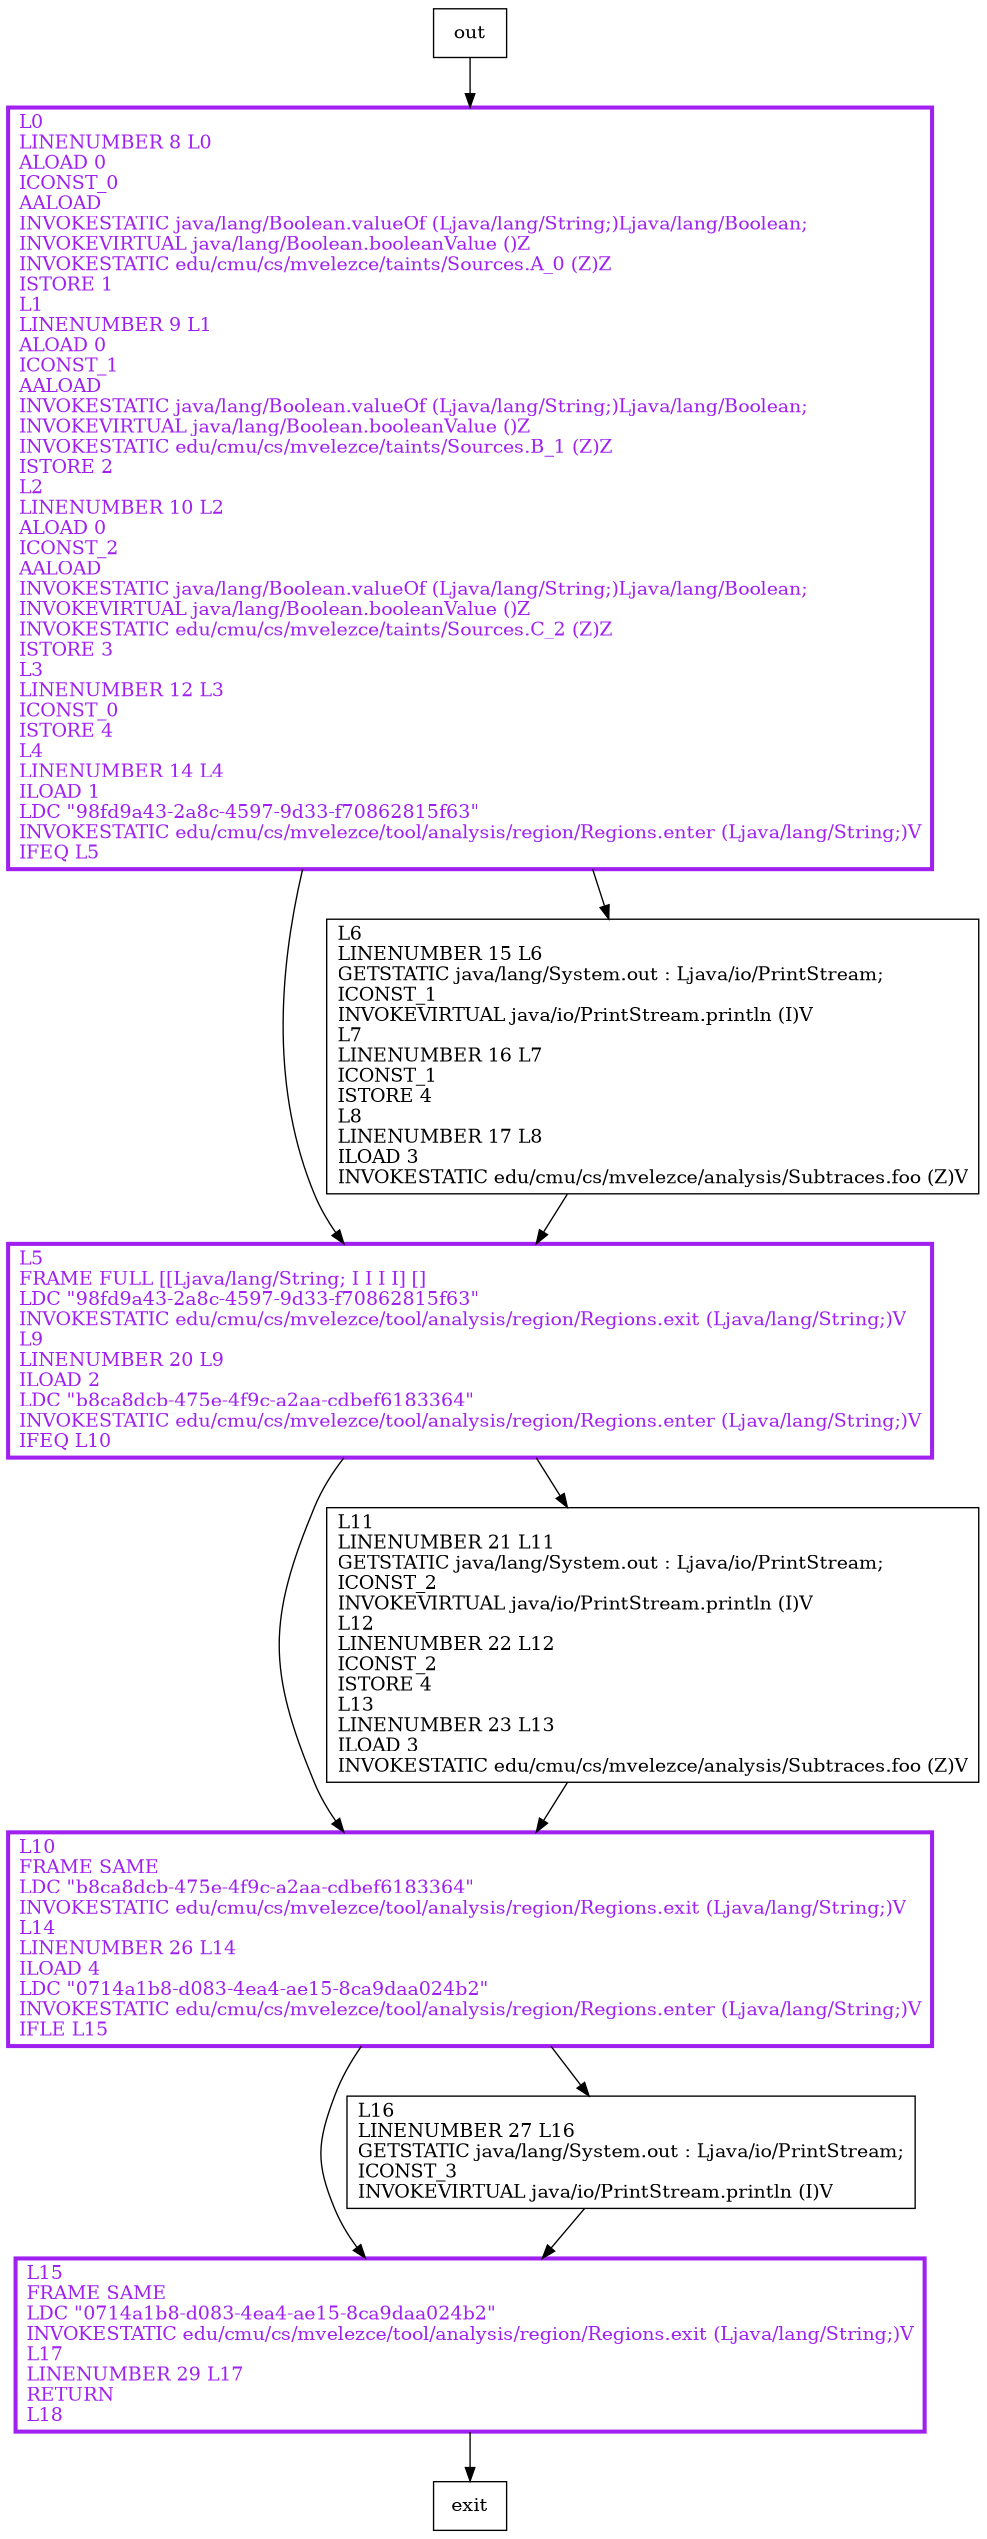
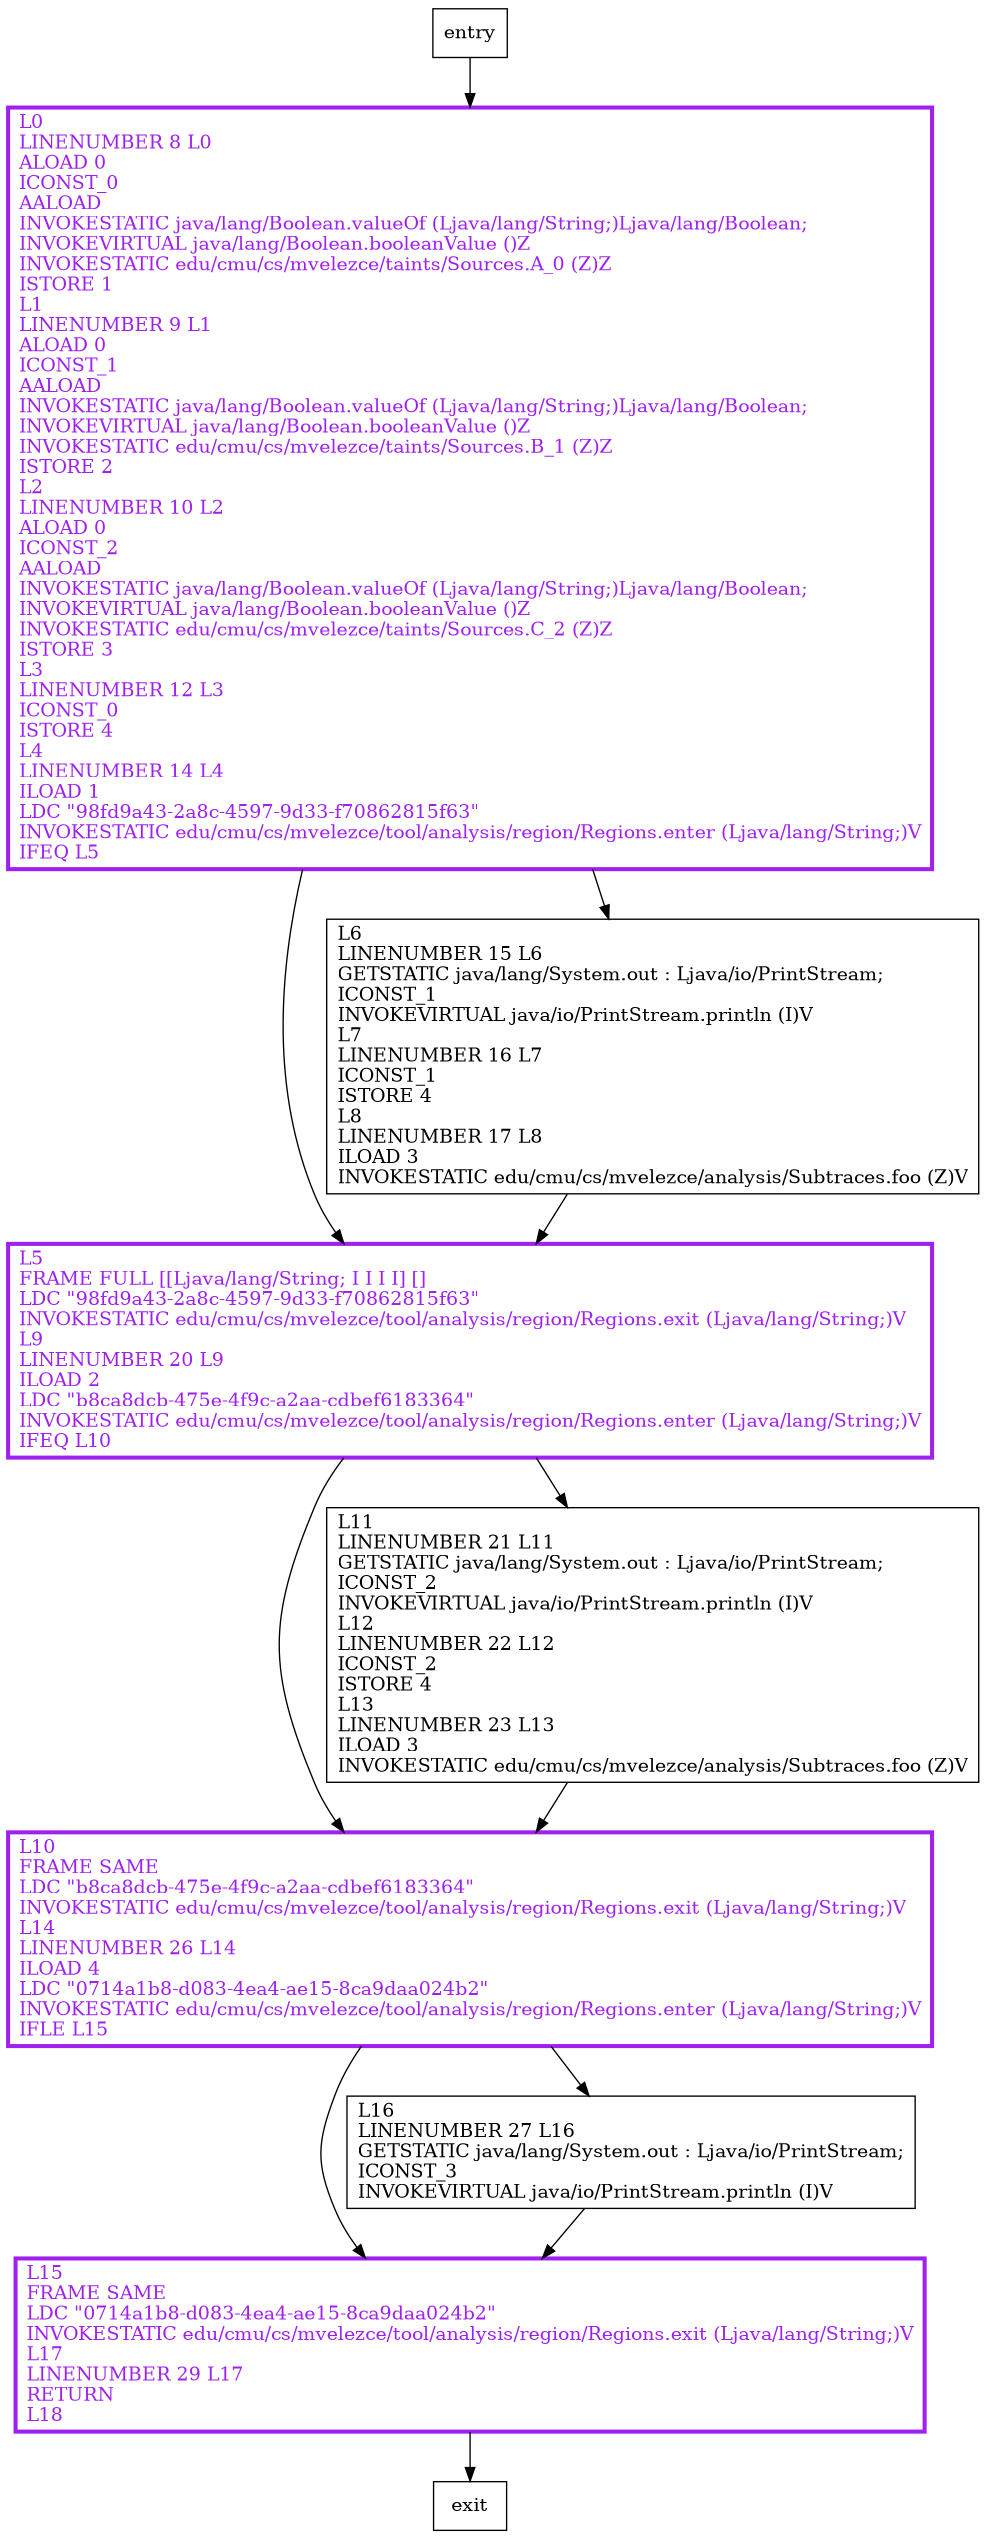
(470, 33) -> (470, 33)
